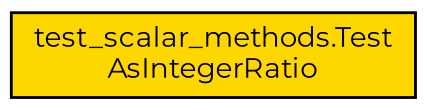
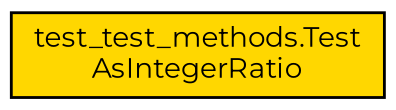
(213, 55) -> (198, 55)
